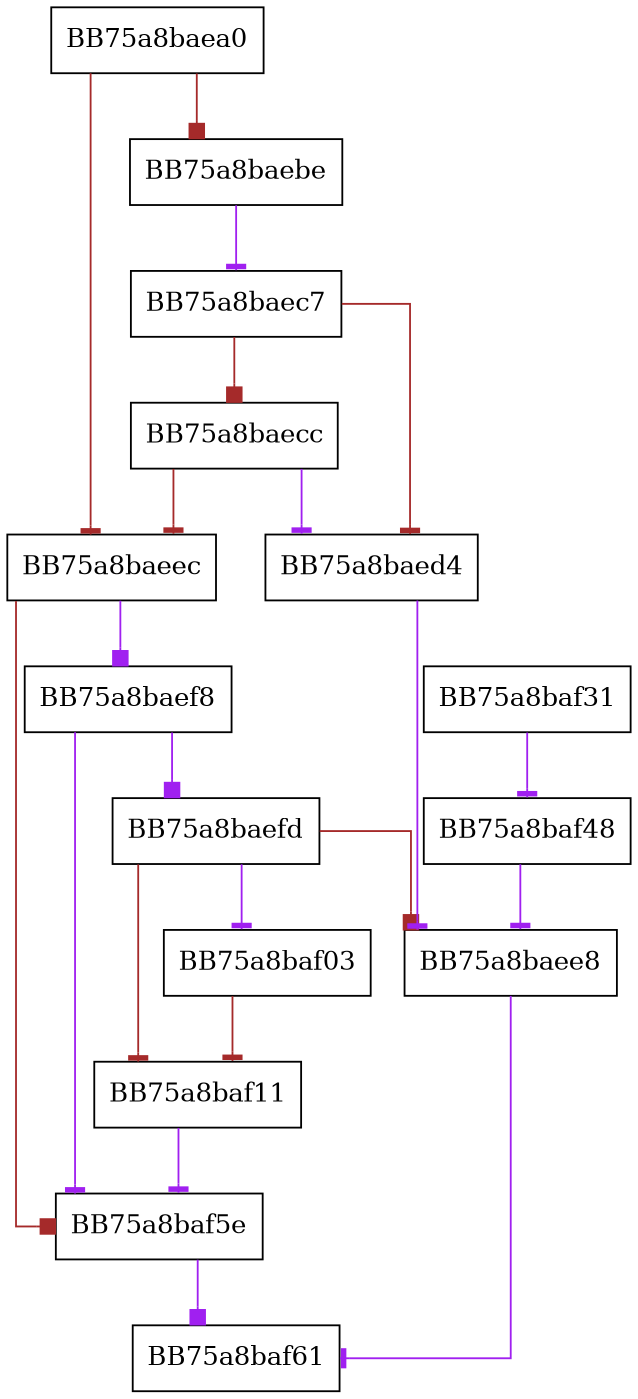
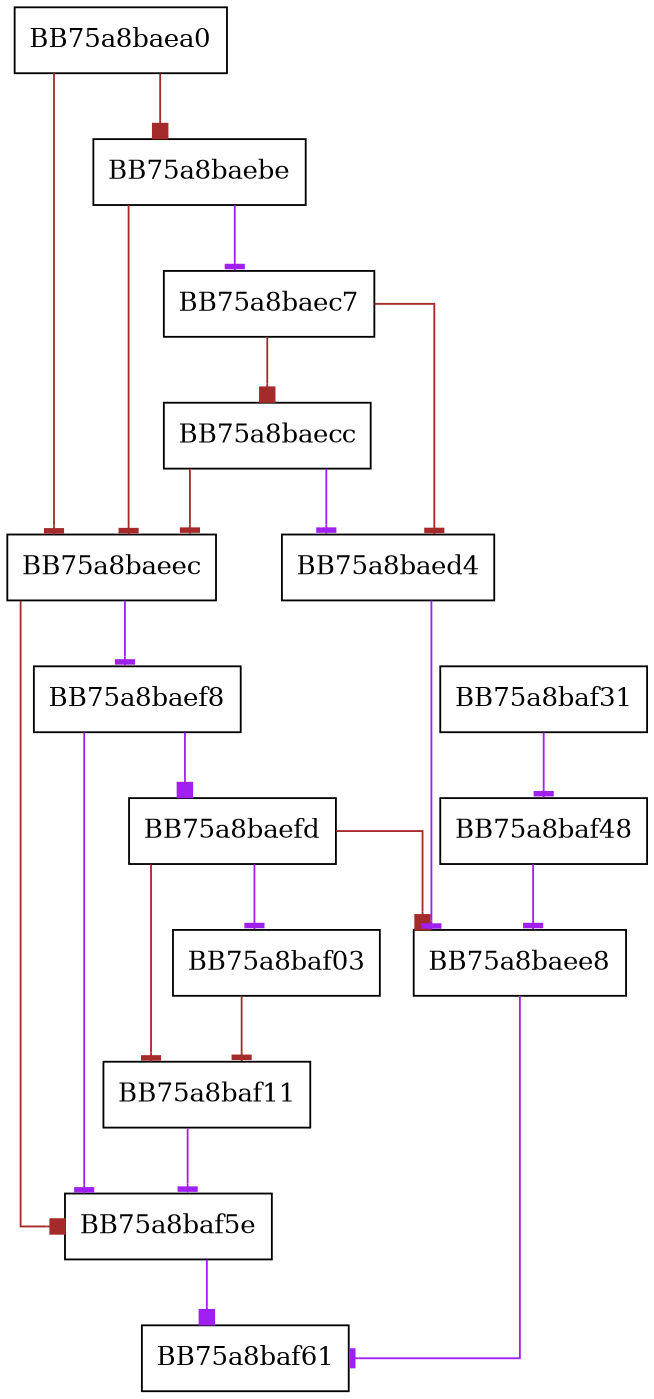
none -> (129, 365)
(120, 624) -> (125, 629)
